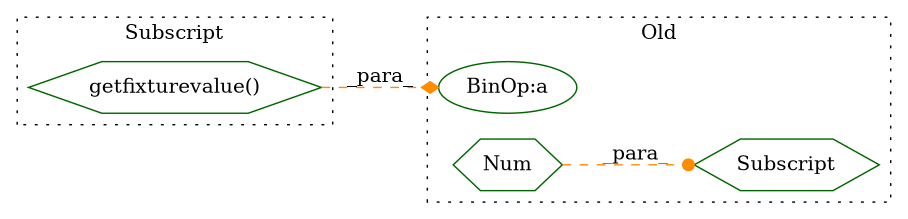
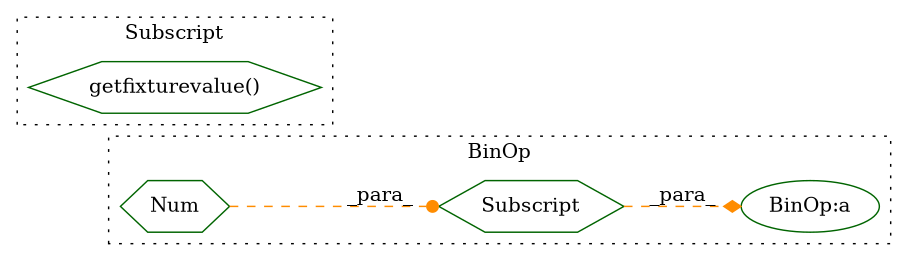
(659, 34) -> (500, 153)
(371, 87) -> (674, 206)
